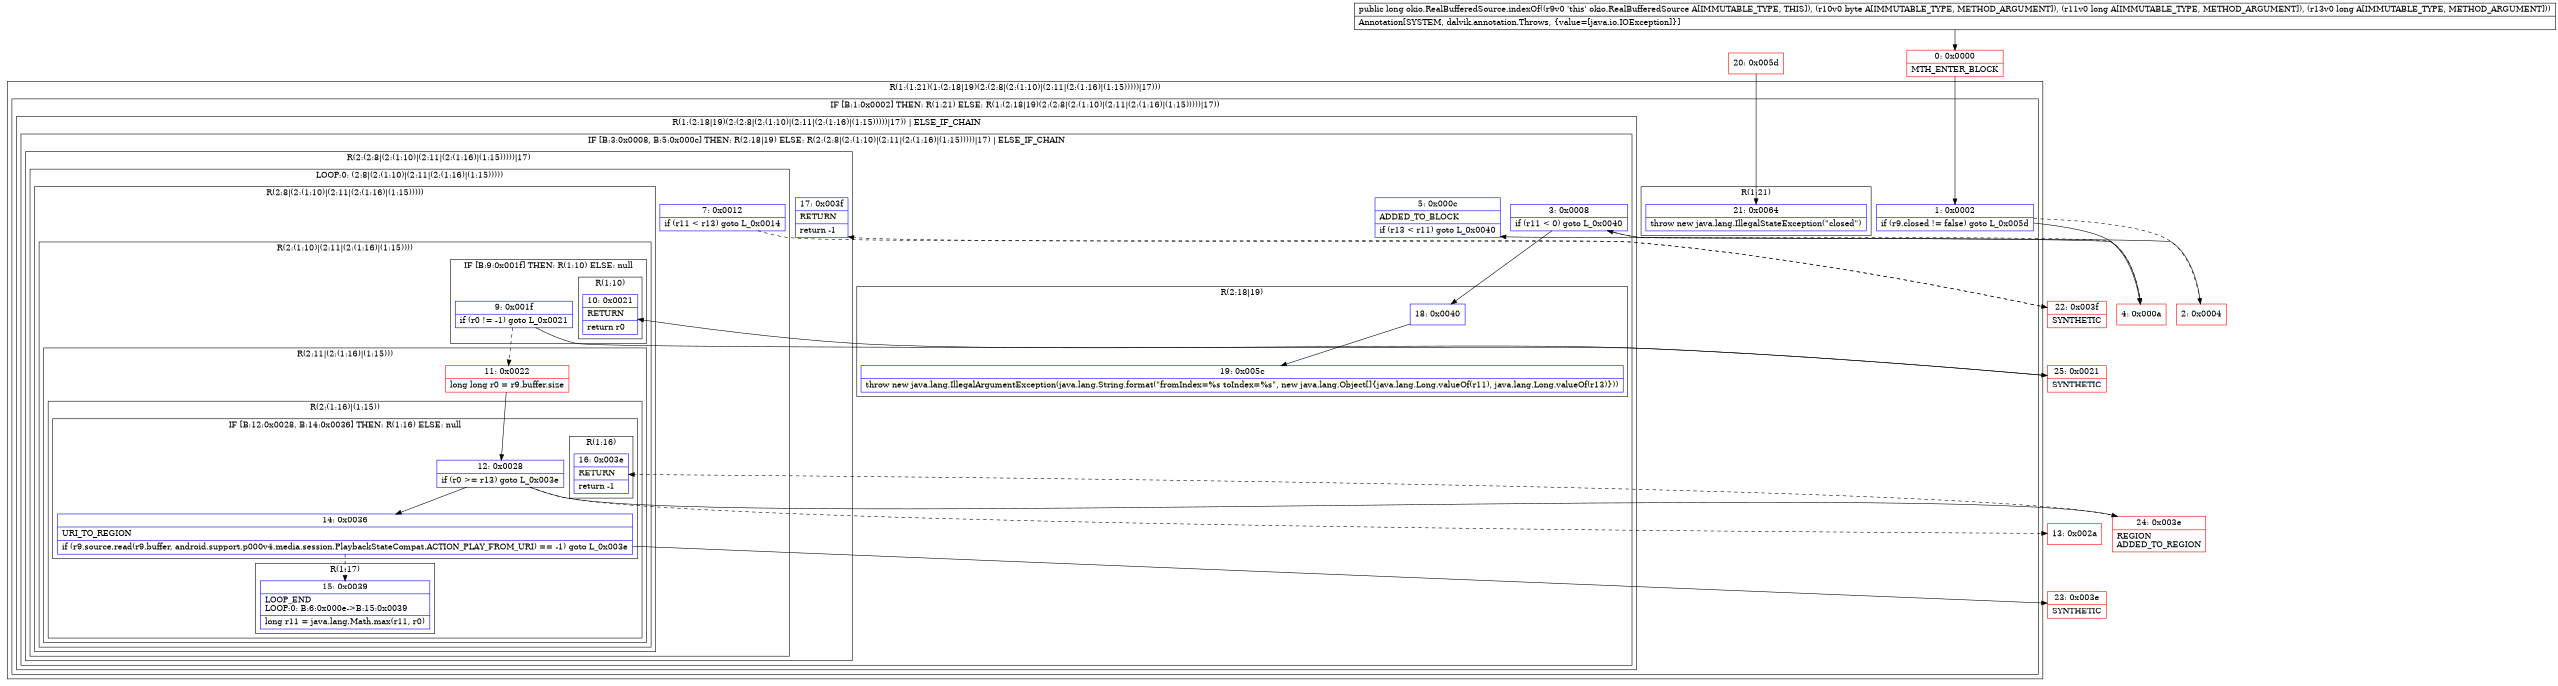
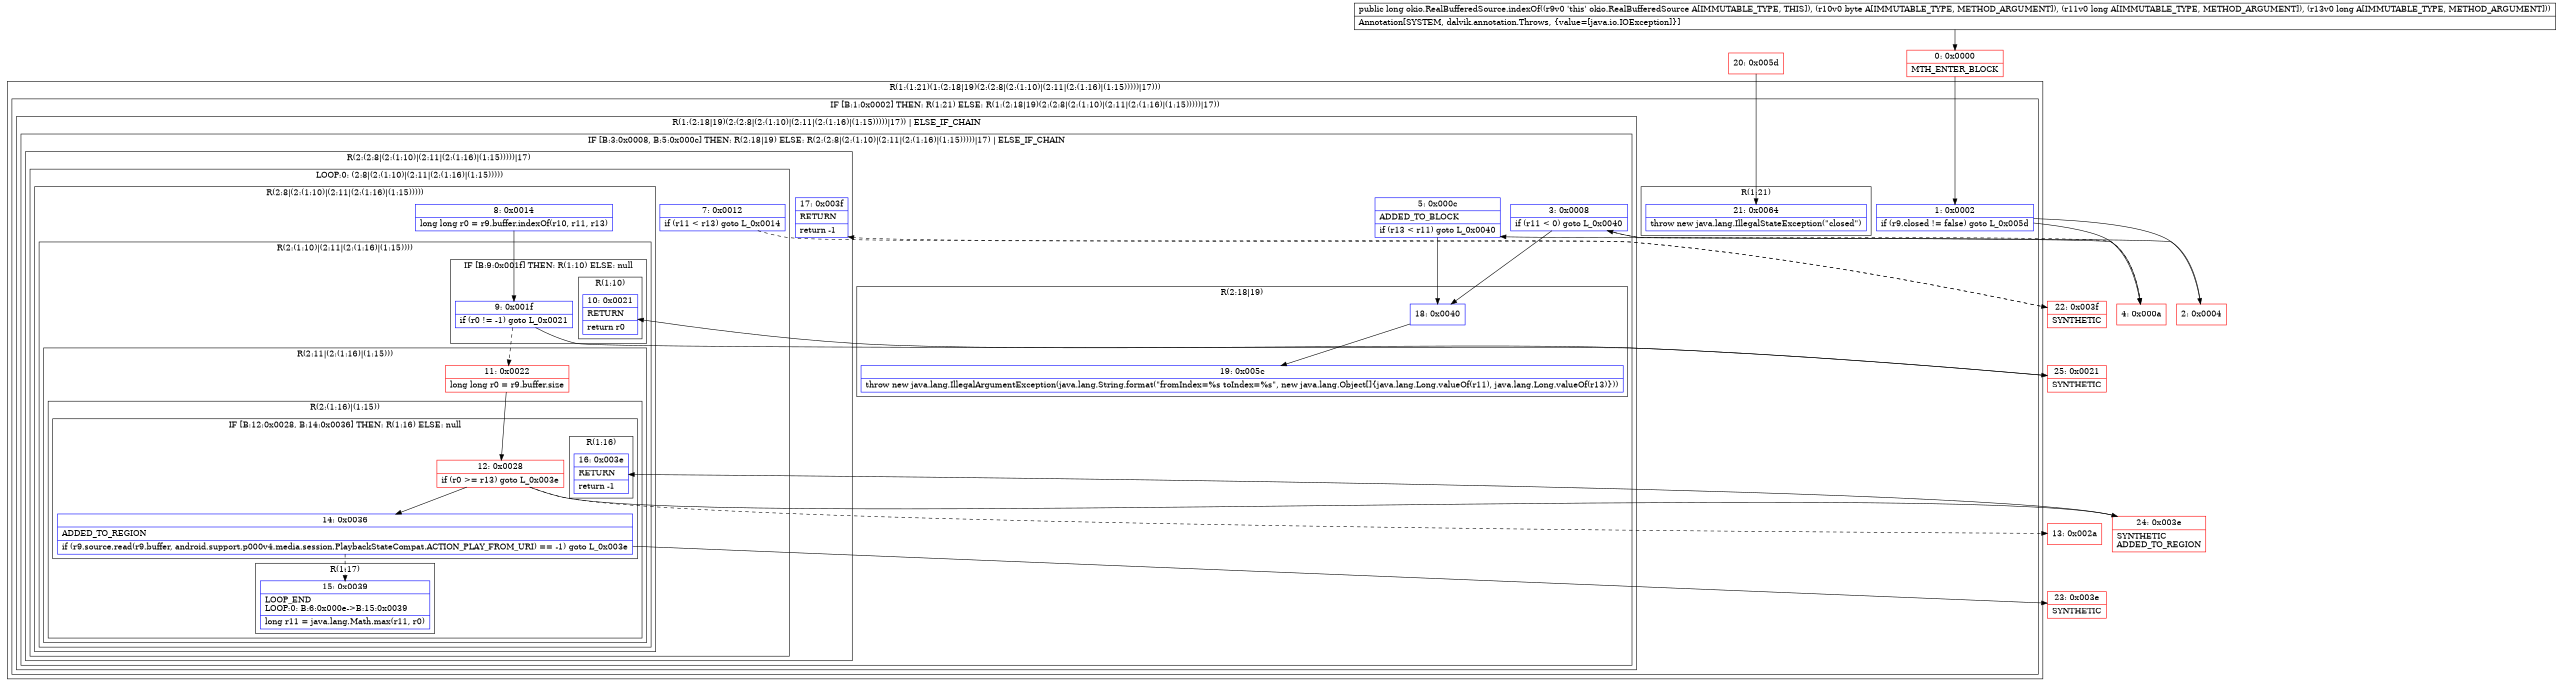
none -> (514, 218)
(2136, 229) -> (2136, 229)
none -> (1438, 268)
(500, 474) -> (500, 474)
(1376, 484) -> (1376, 484)
(97, 534) -> (104, 534)
(2134, 536) -> (2142, 536)
